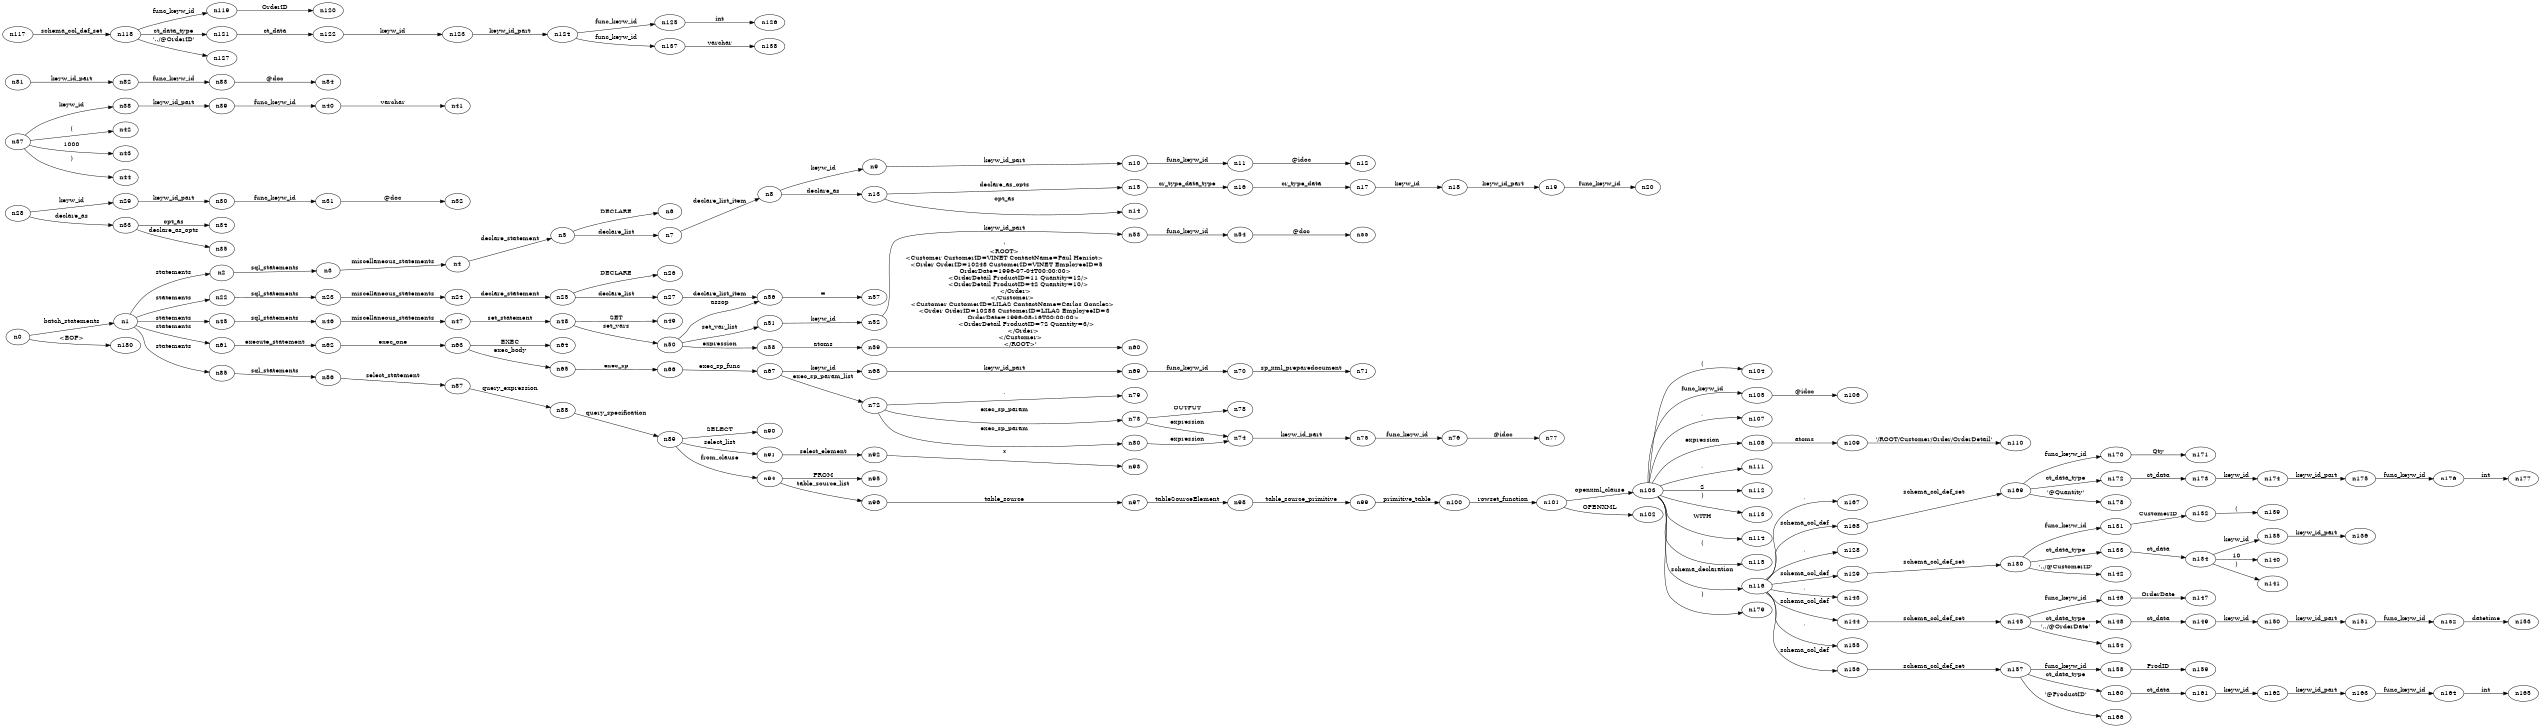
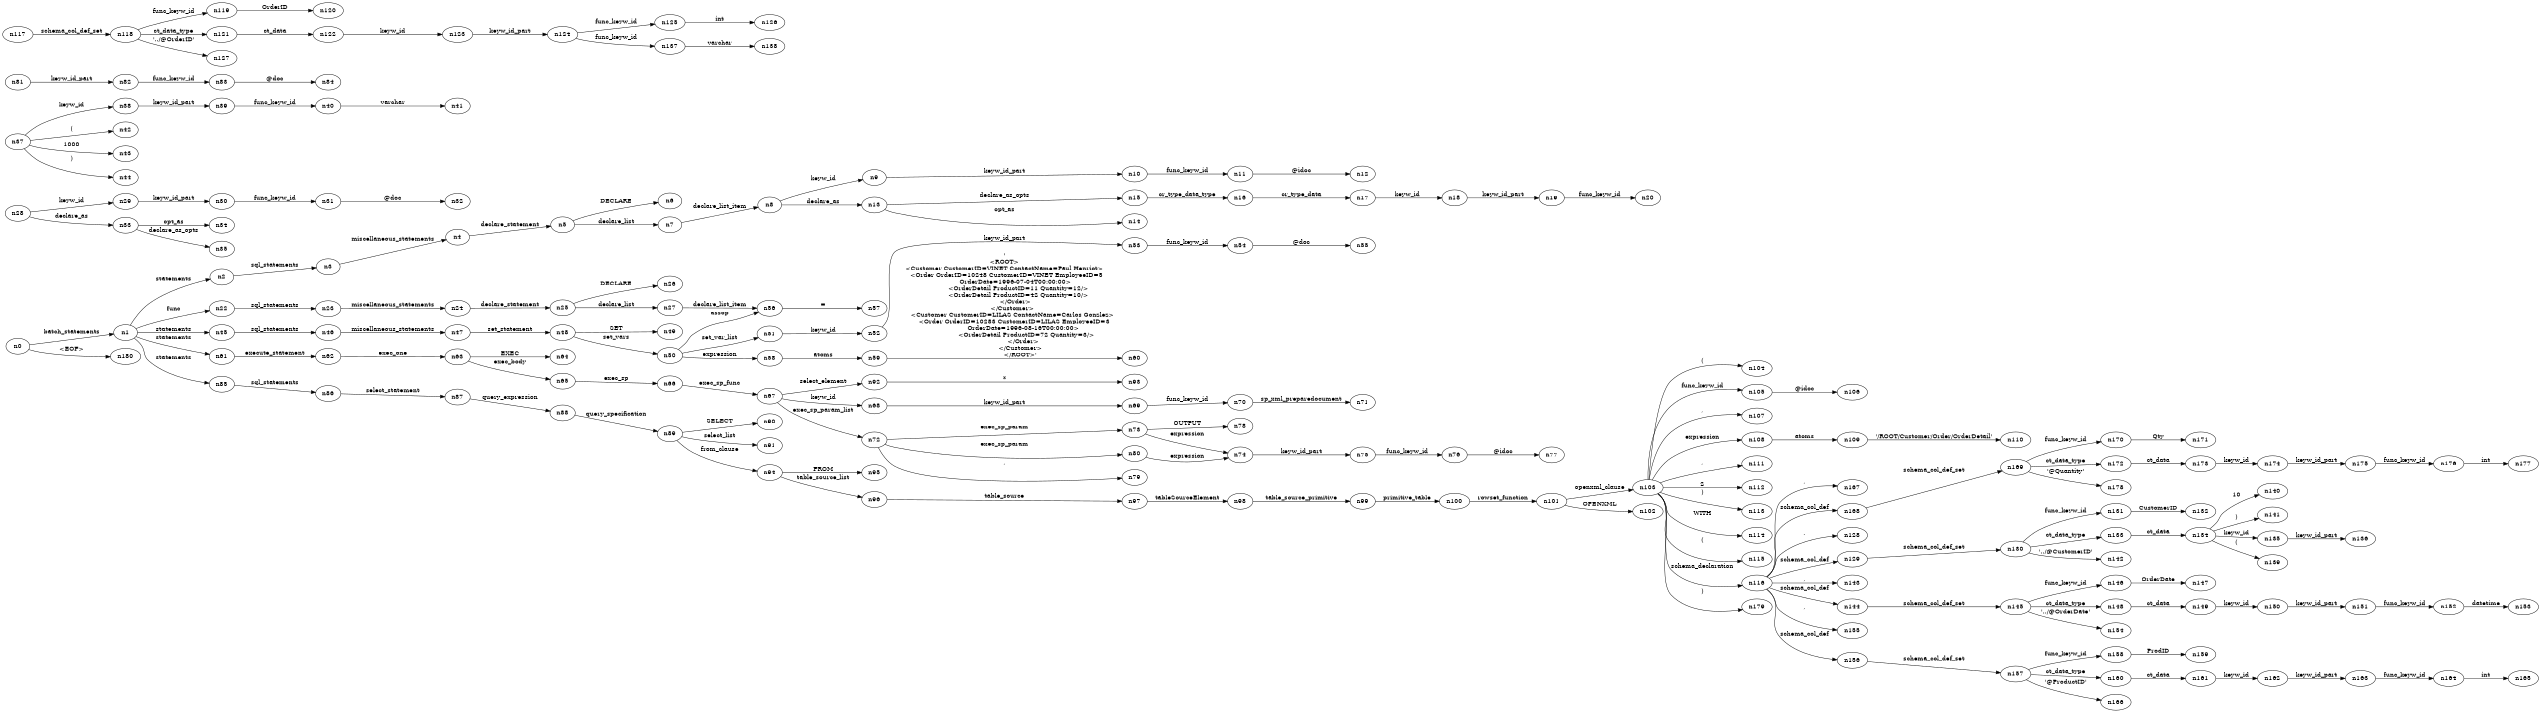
(174, 298) -> (174, 309)
(820, 455) -> (820, 389)
(2234, 513) -> (2233, 550)
